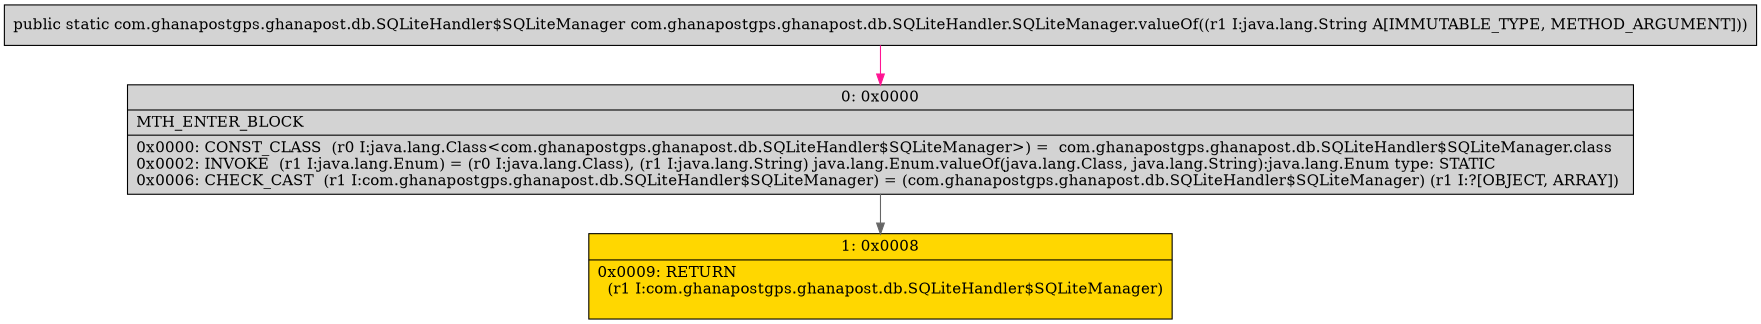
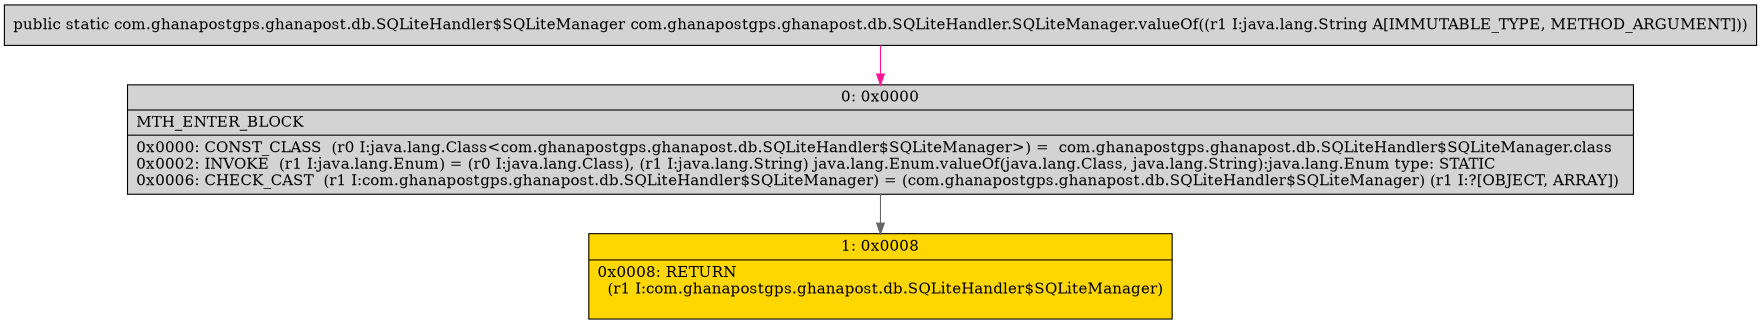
(672, 273) -> (672, 273)
